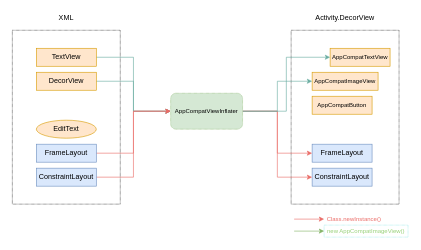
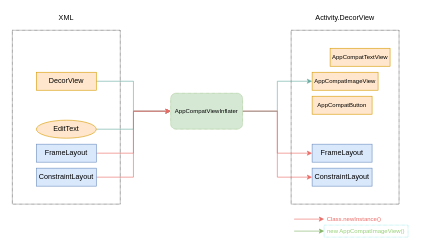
(66, 57) -> none
(134, 67) -> none
(287, 111) -> none
none -> (113, 129)
